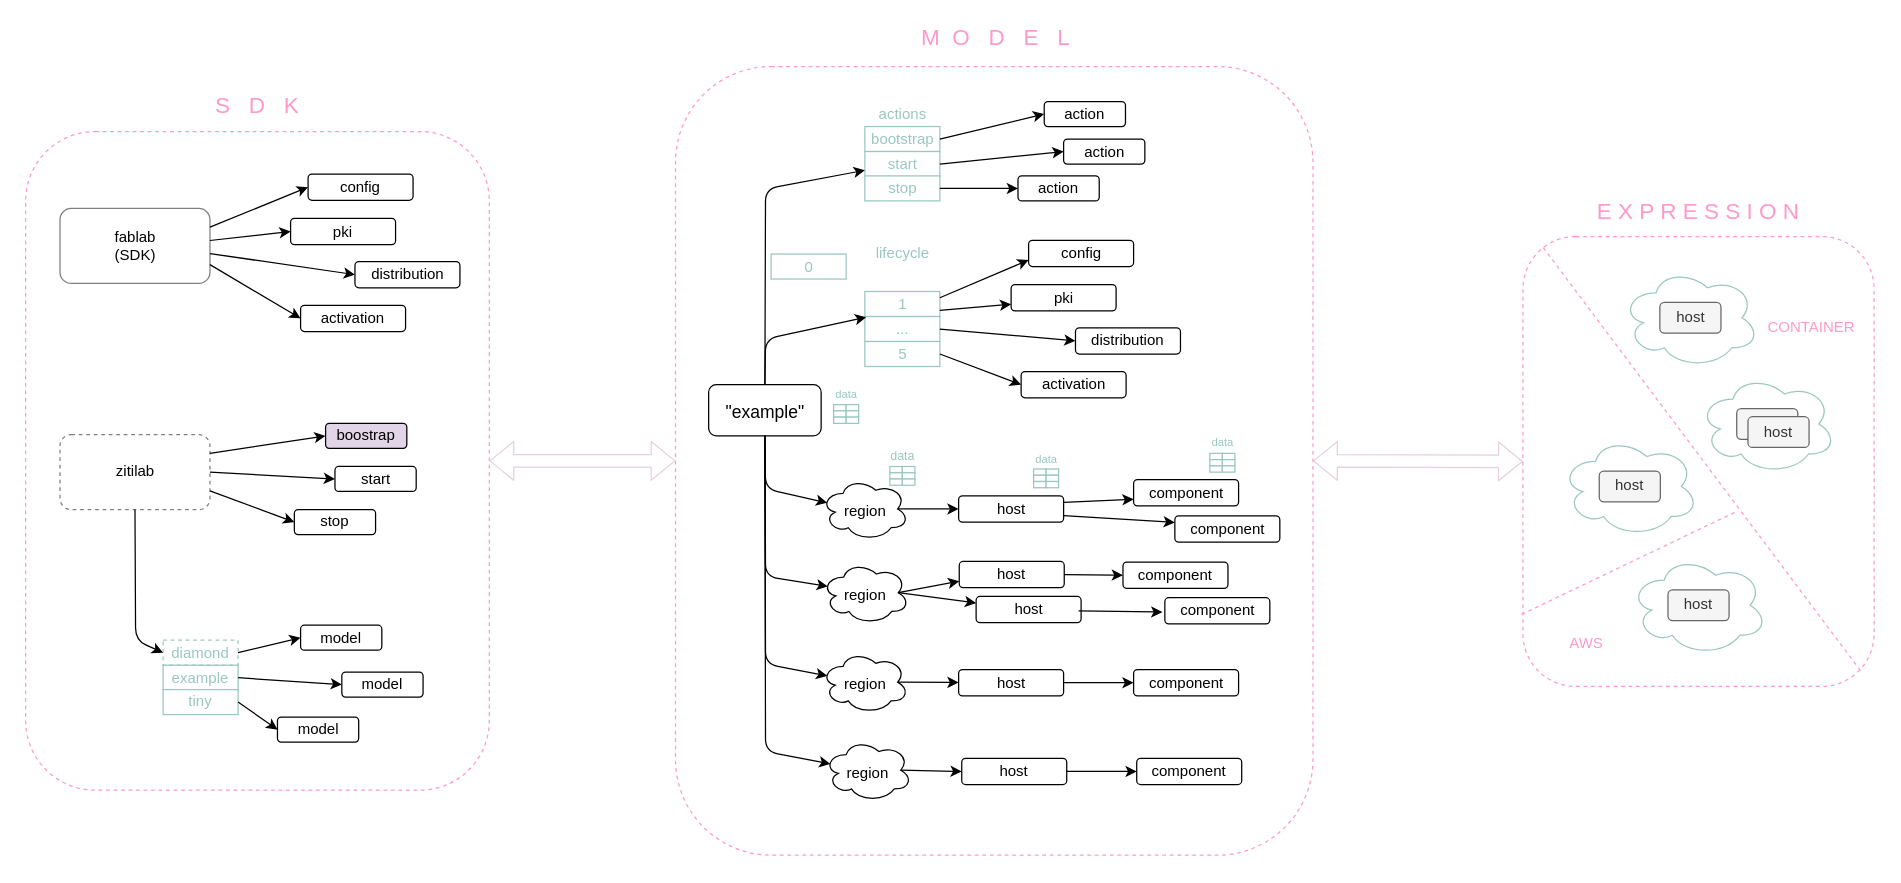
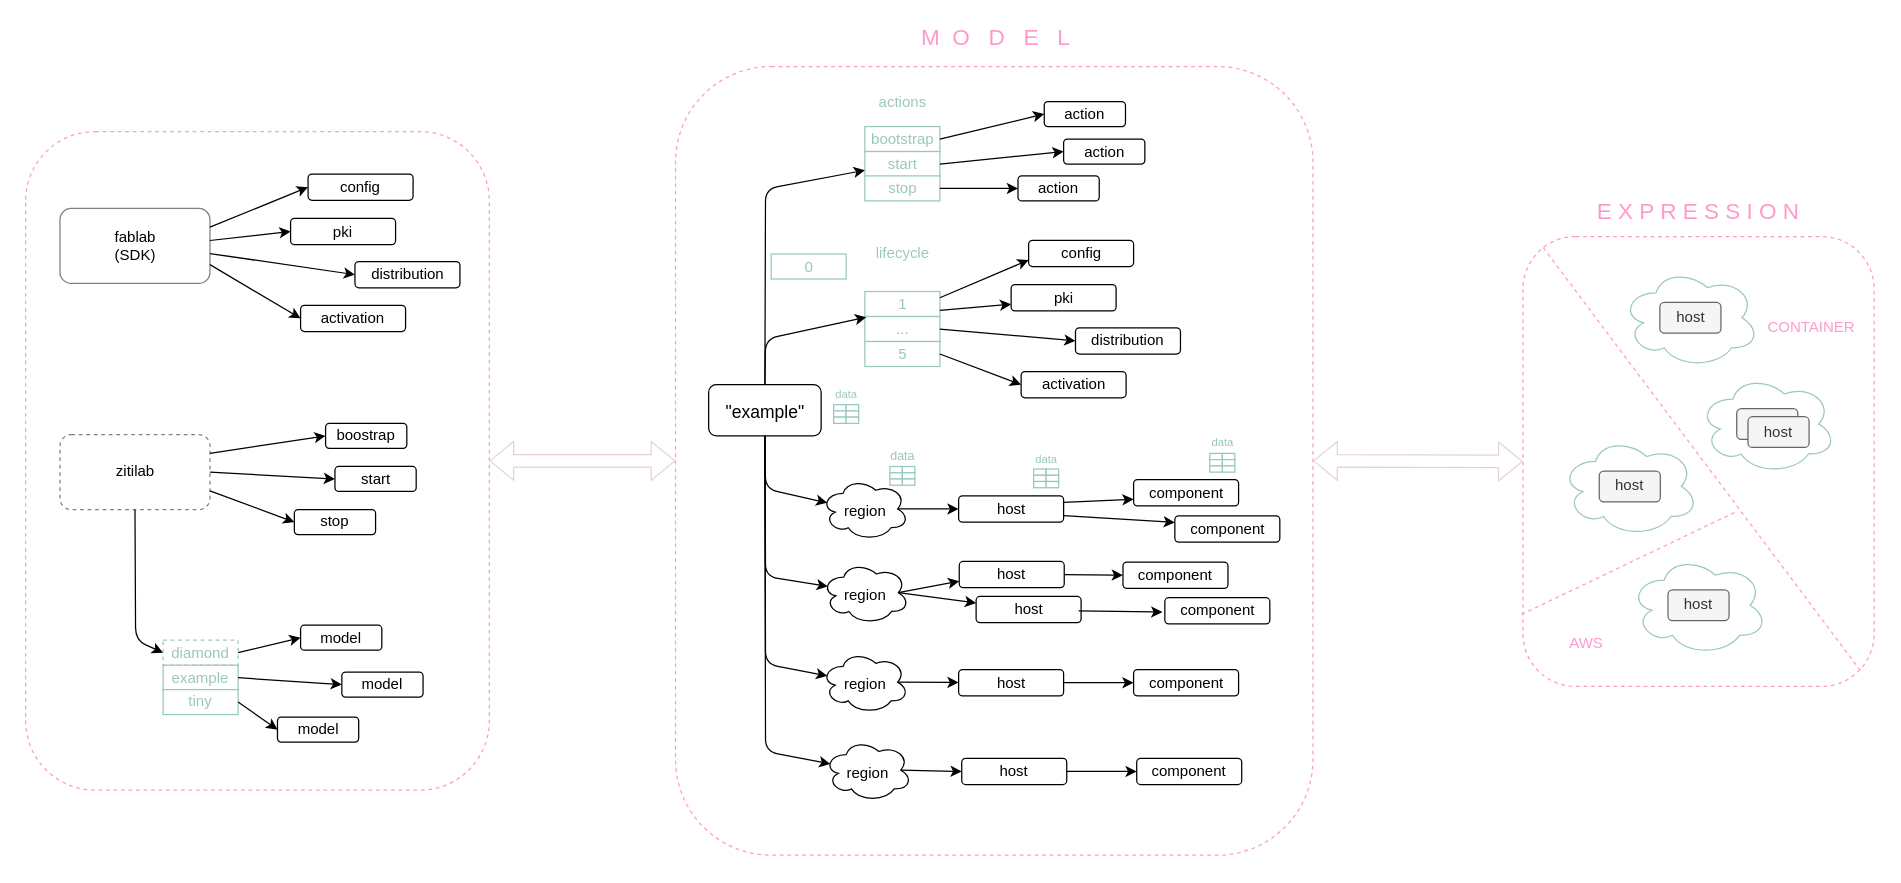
(258, 105) -> none
(903, 114) -> (903, 101)
(366, 436) -> (366, 436)
